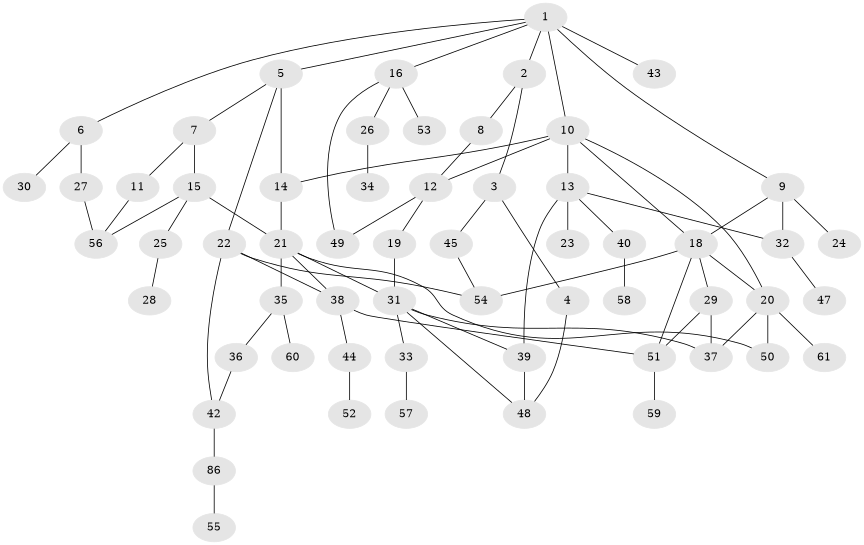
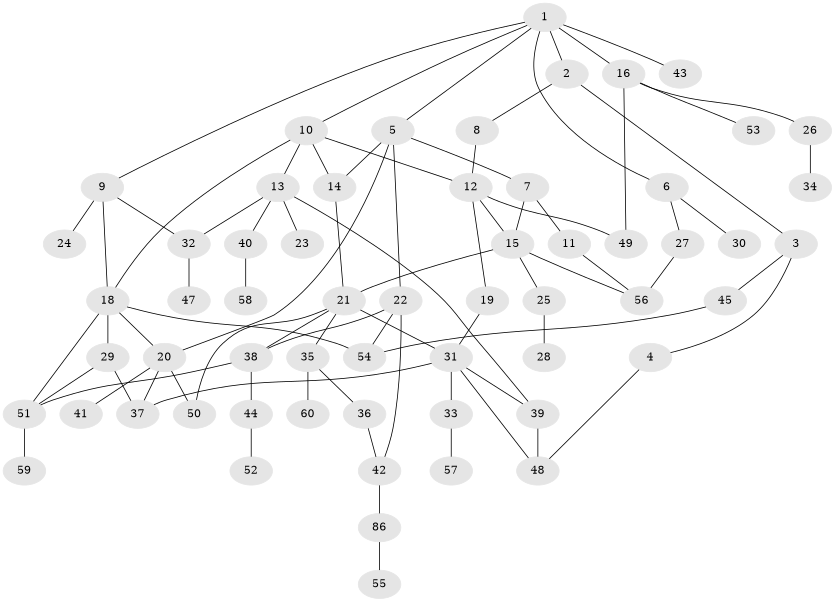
(687, 198) -> (315, 278)
none -> (492, 216)
(825, 358) -> (81, 414)
